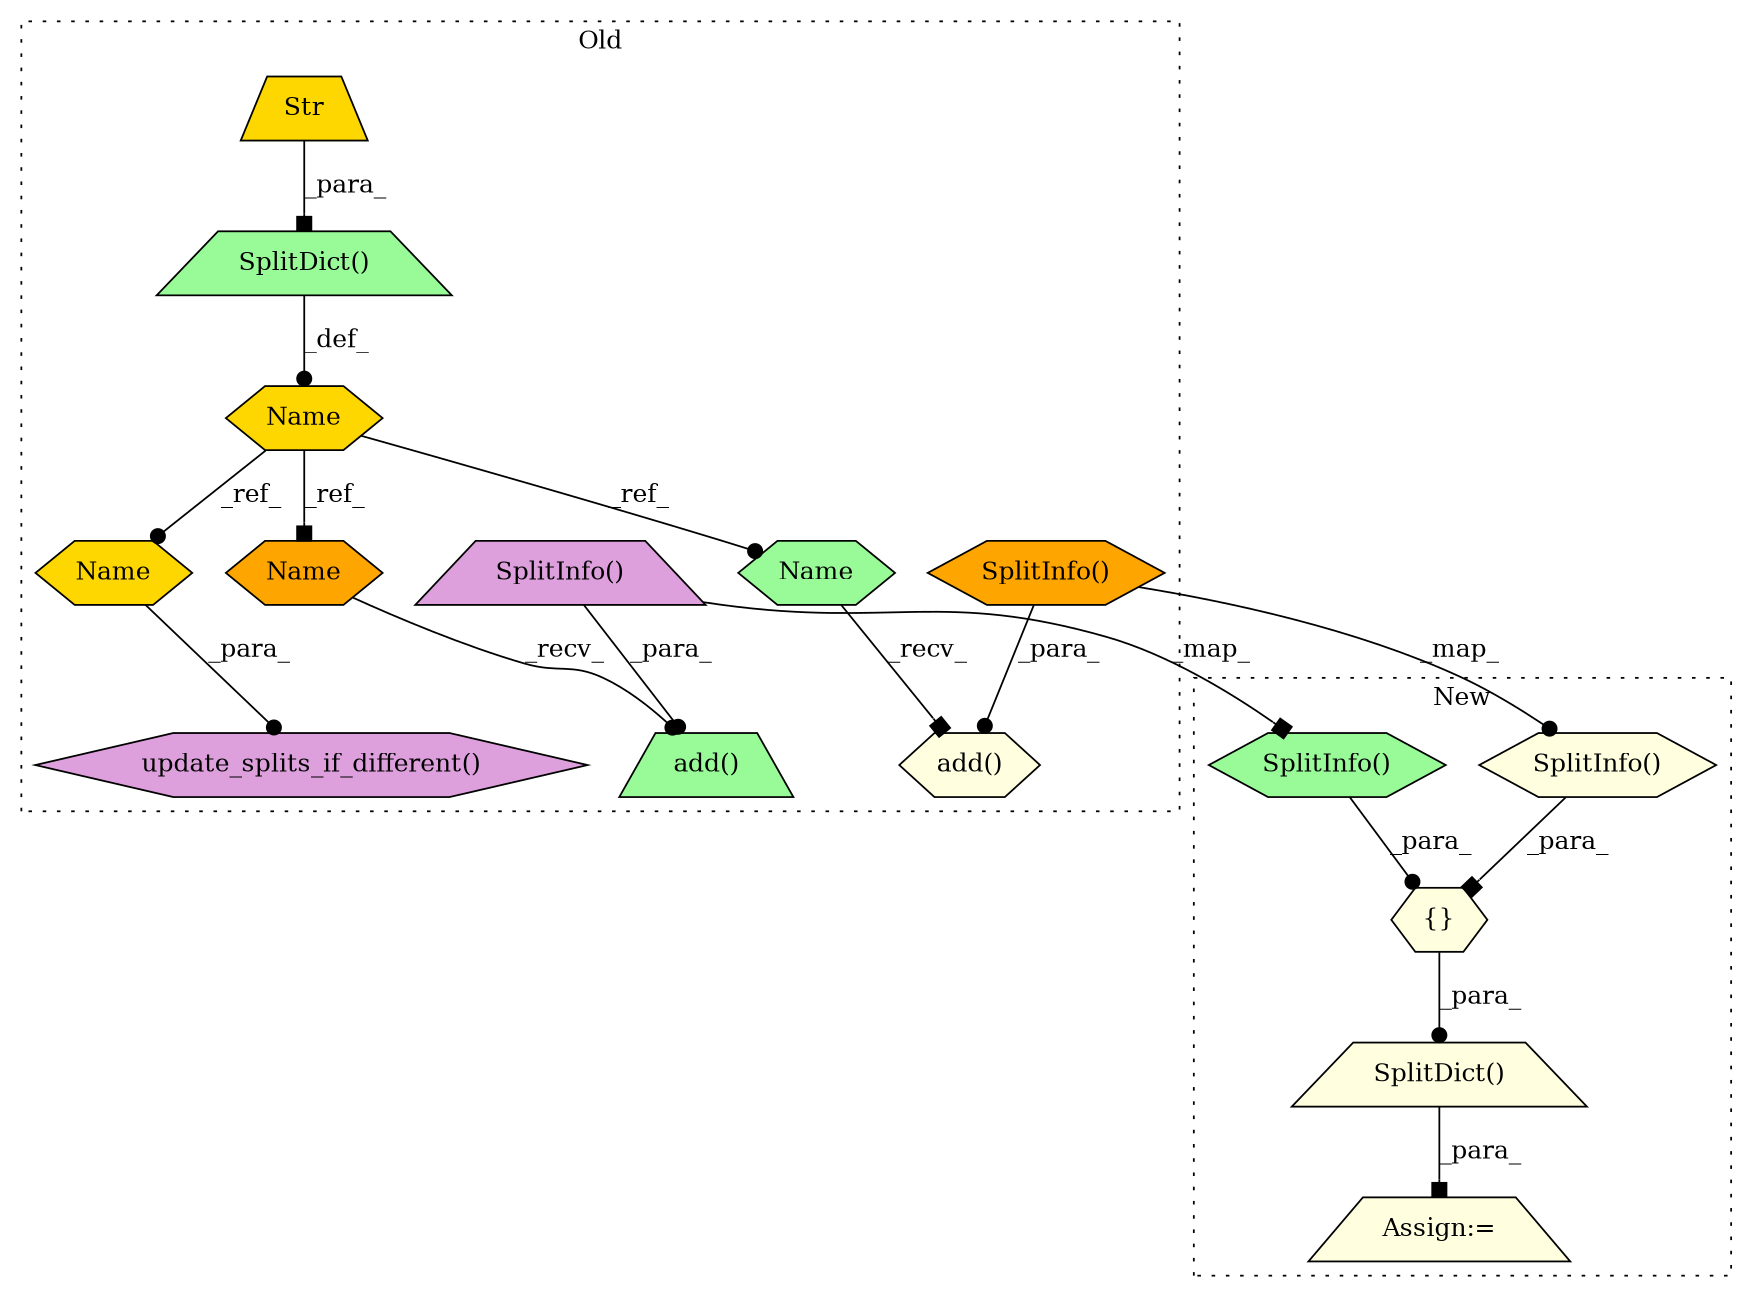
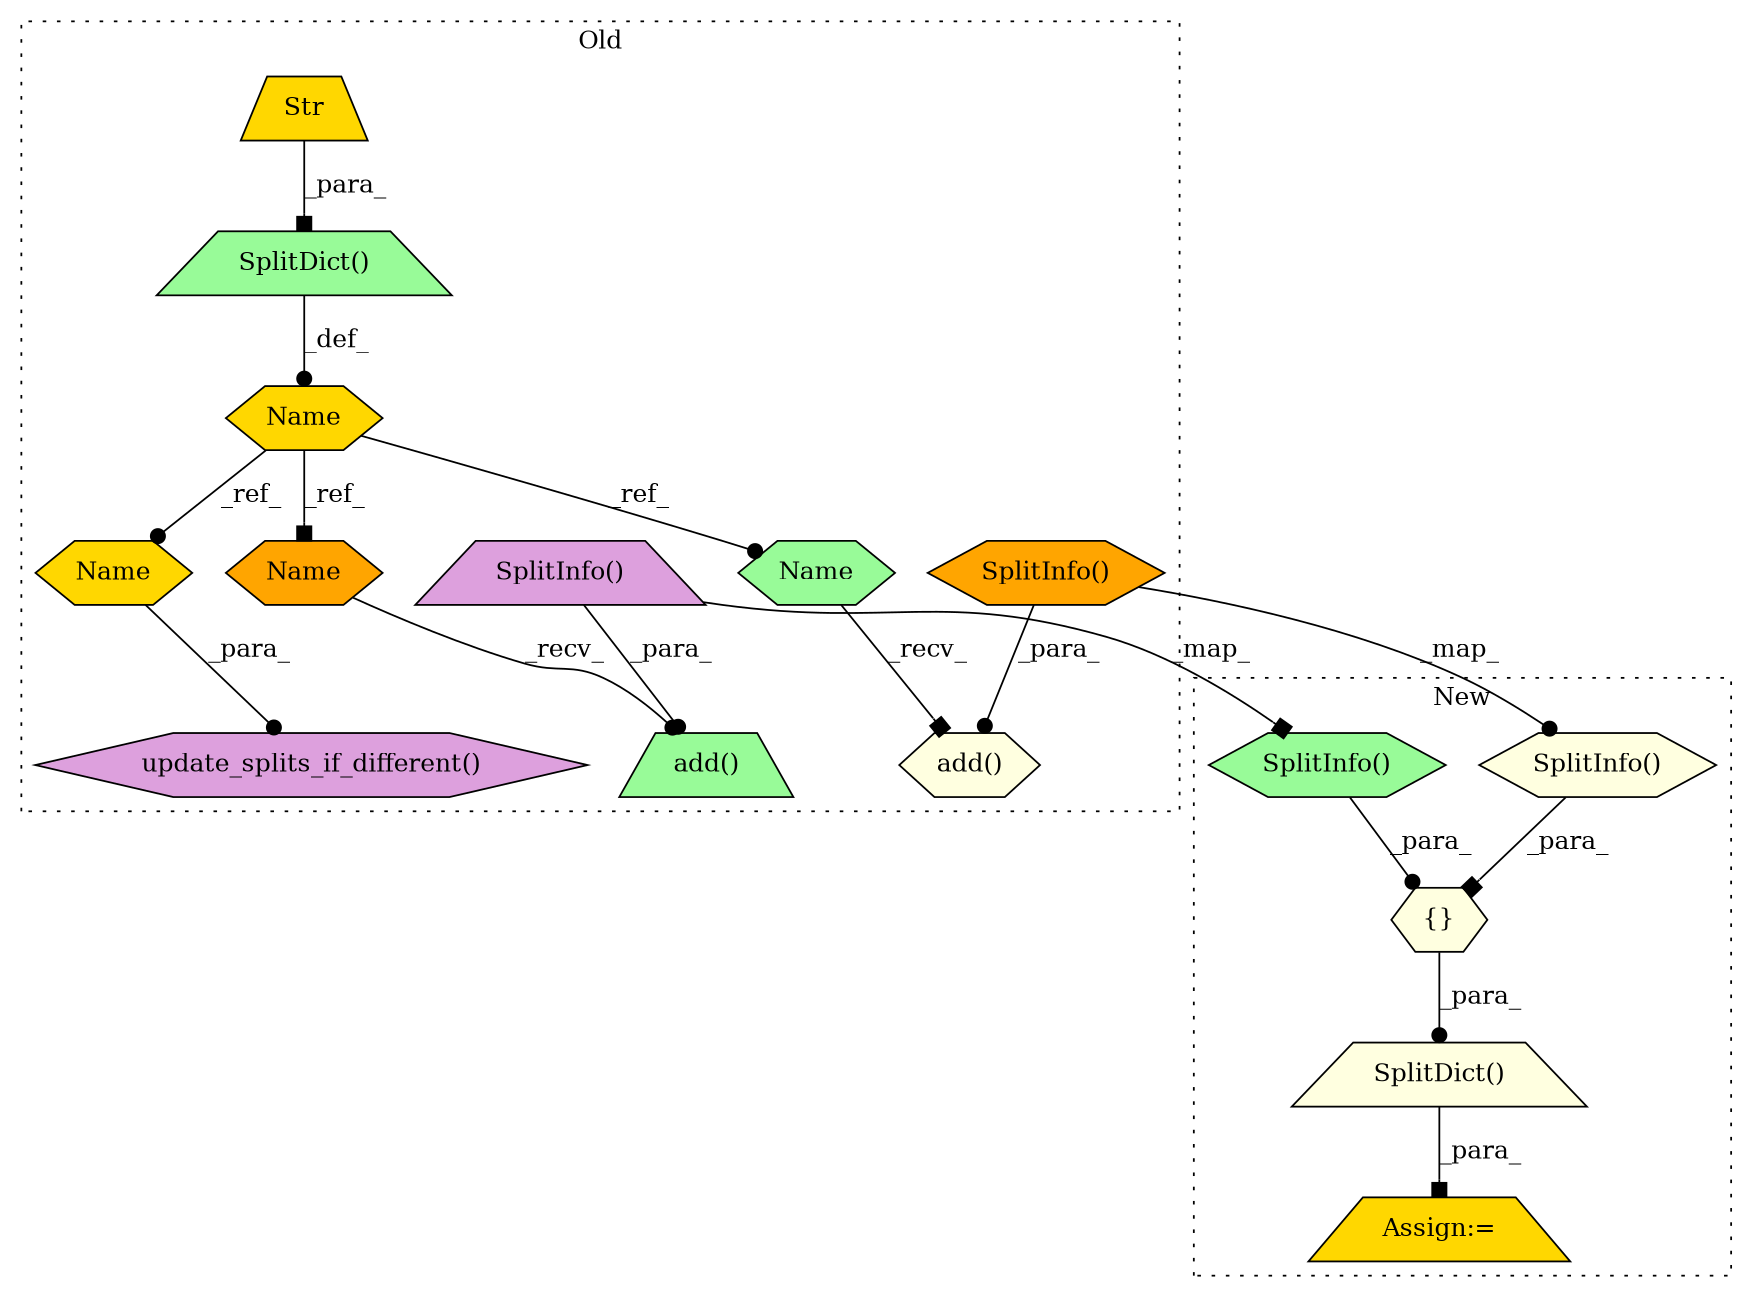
(1439, 1229) -> (1439, 1229)
